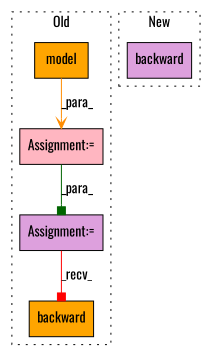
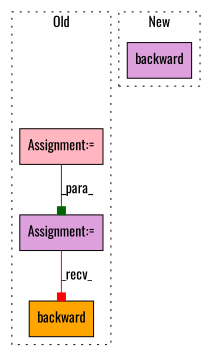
(61, 60) -> none
